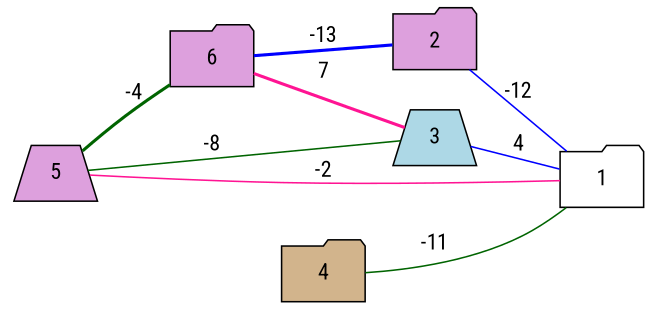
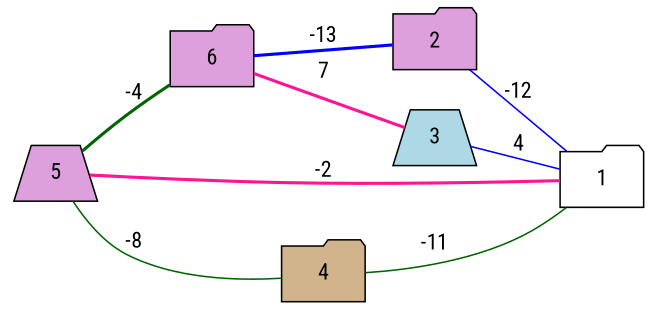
(244, 156) -> (165, 269)
(325, 183) -> (325, 183)
